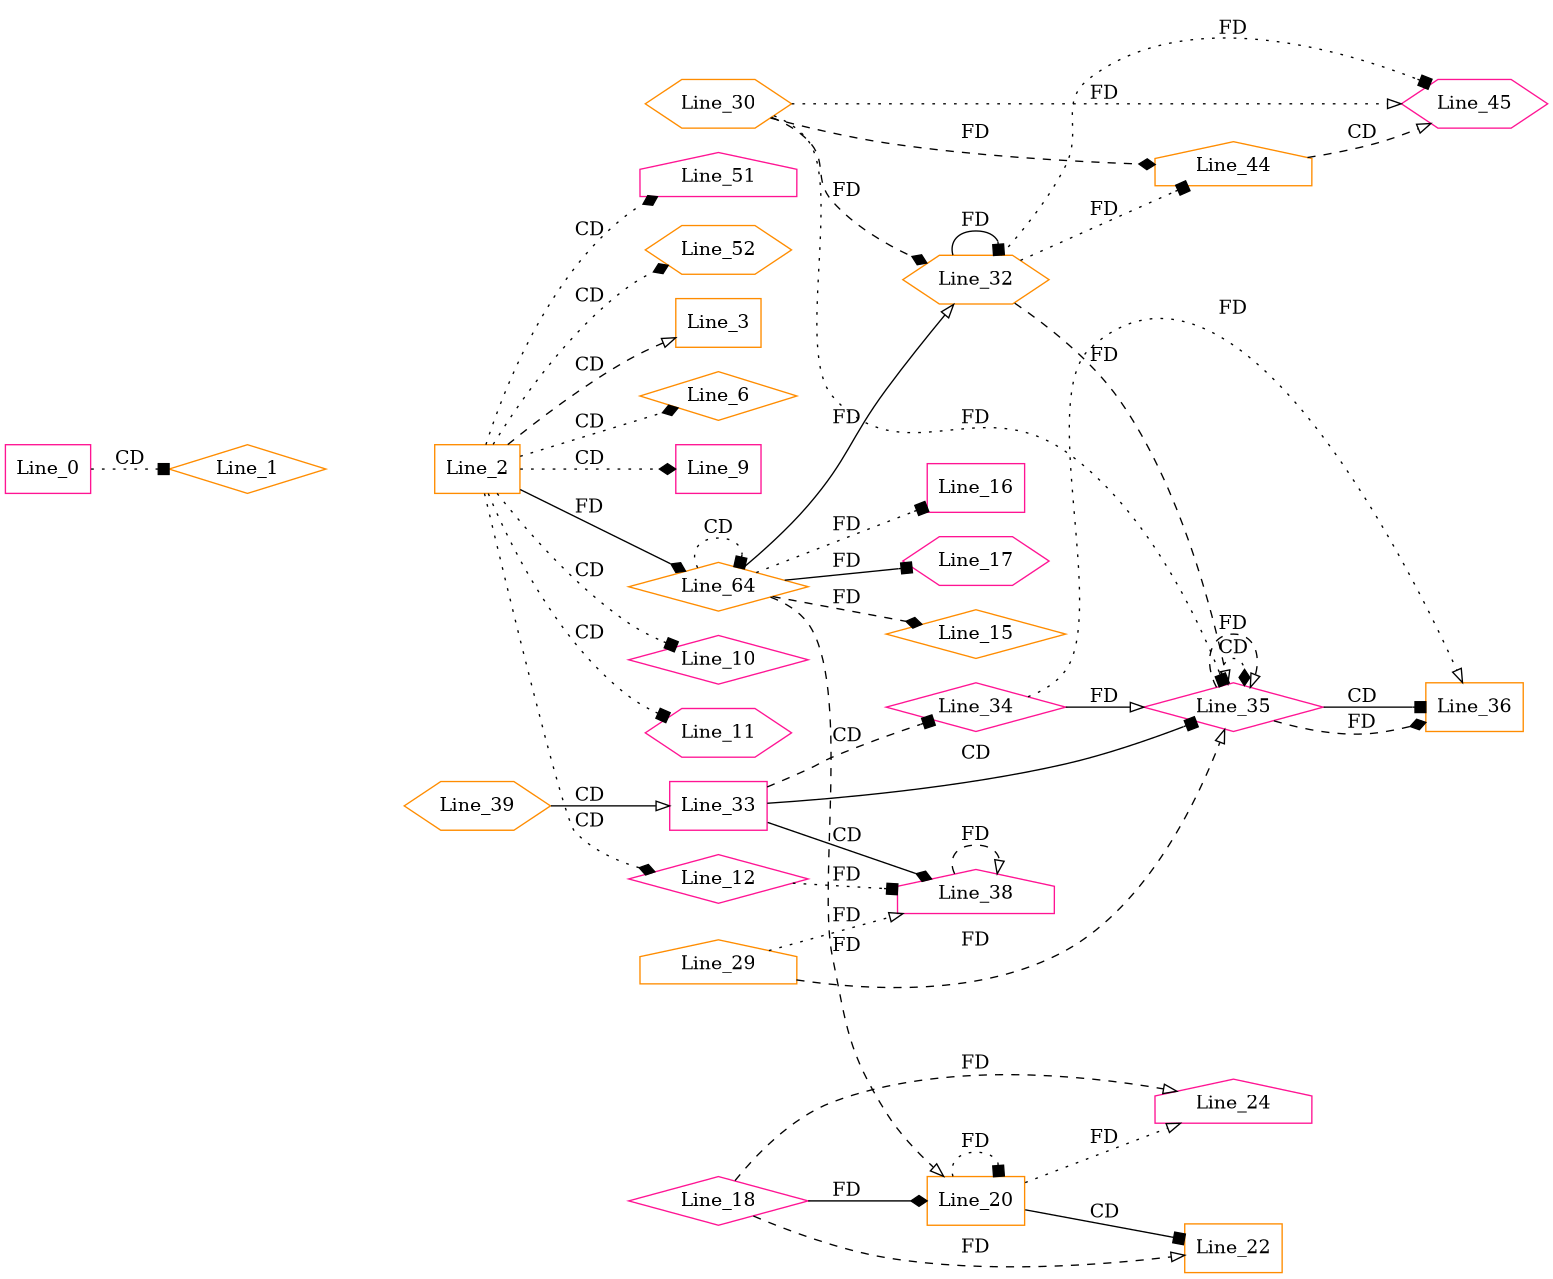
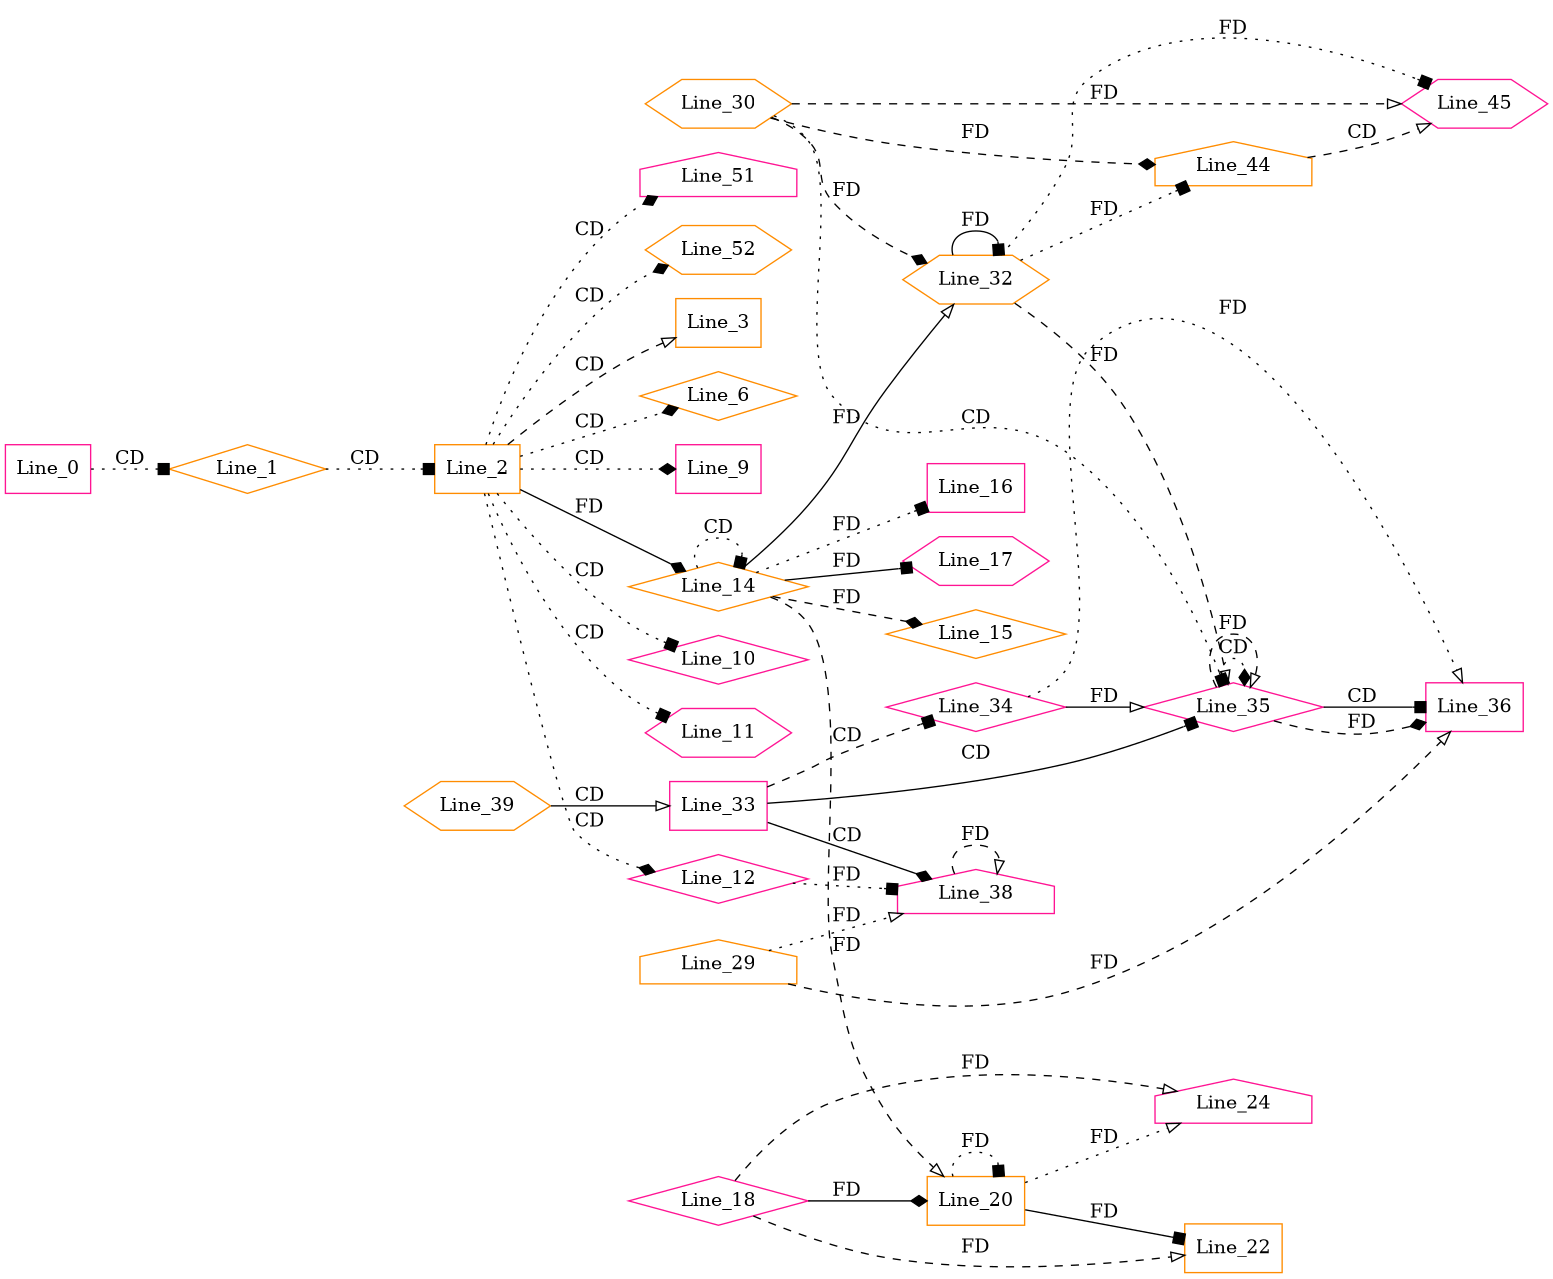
(1090, 104) -> (1090, 104)
(976, 418) -> (976, 418)
none -> (373, 469)
(718, 587) -> (718, 587)
(1475, 707) -> (1475, 707)
(1060, 953) -> (1147, 960)
(1105, 1212) -> (1105, 1212)
